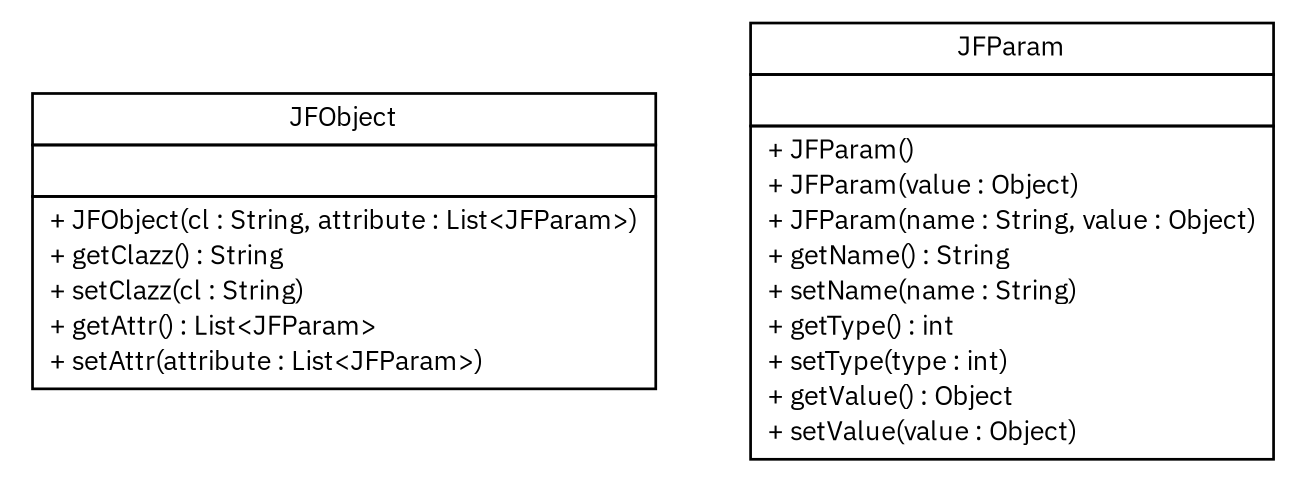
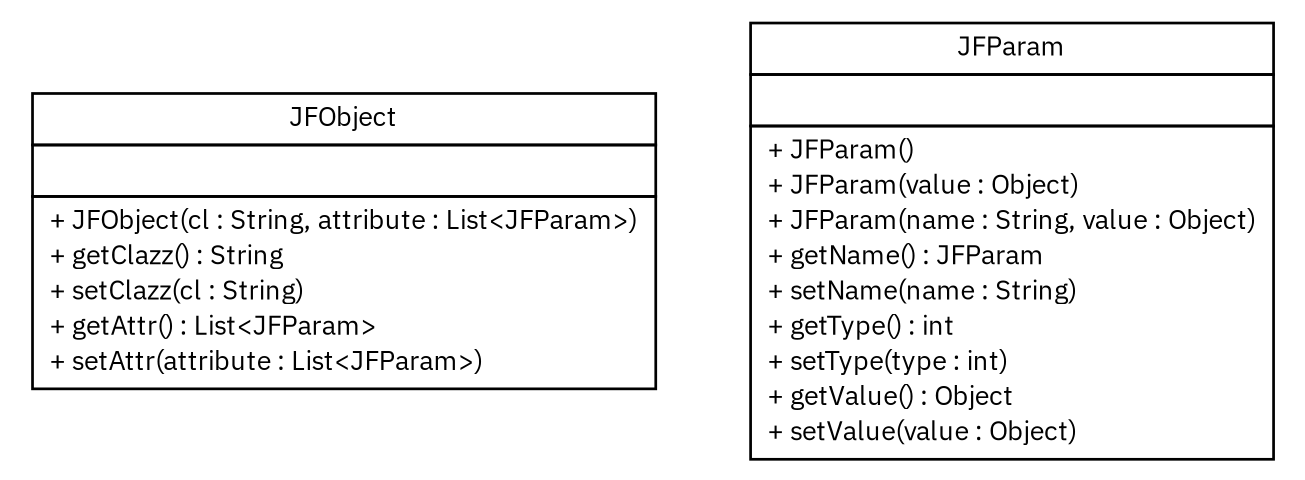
(889, 256) -> (906, 256)
